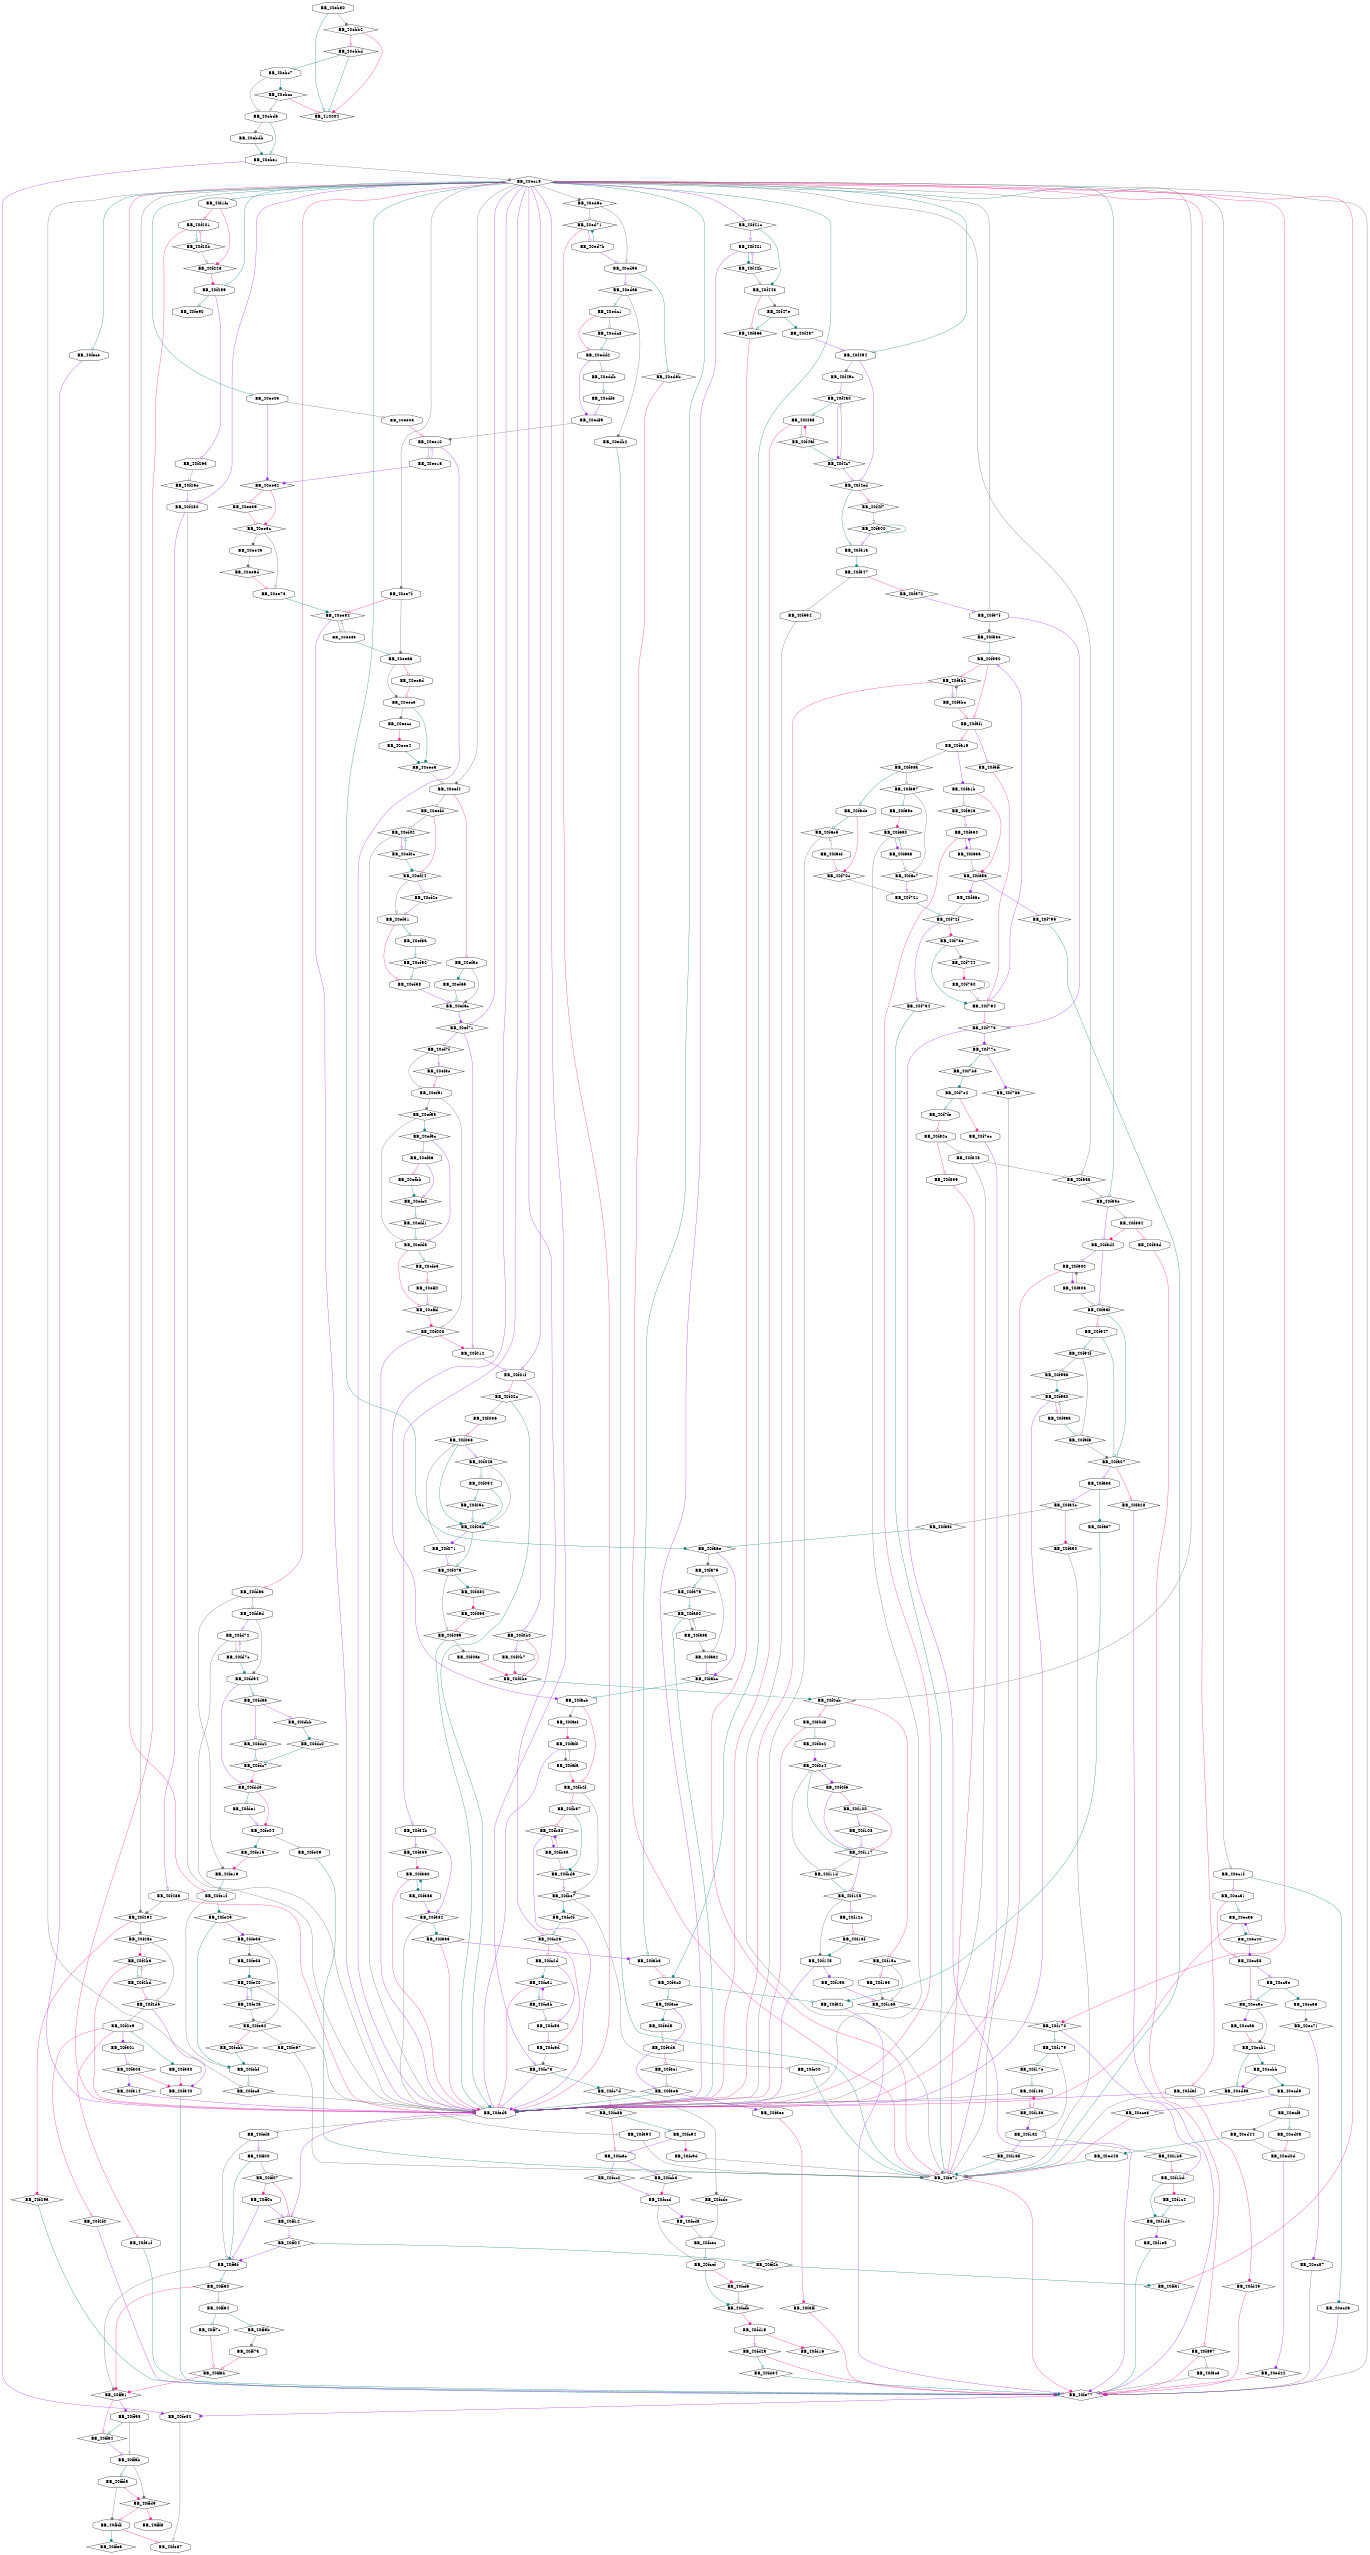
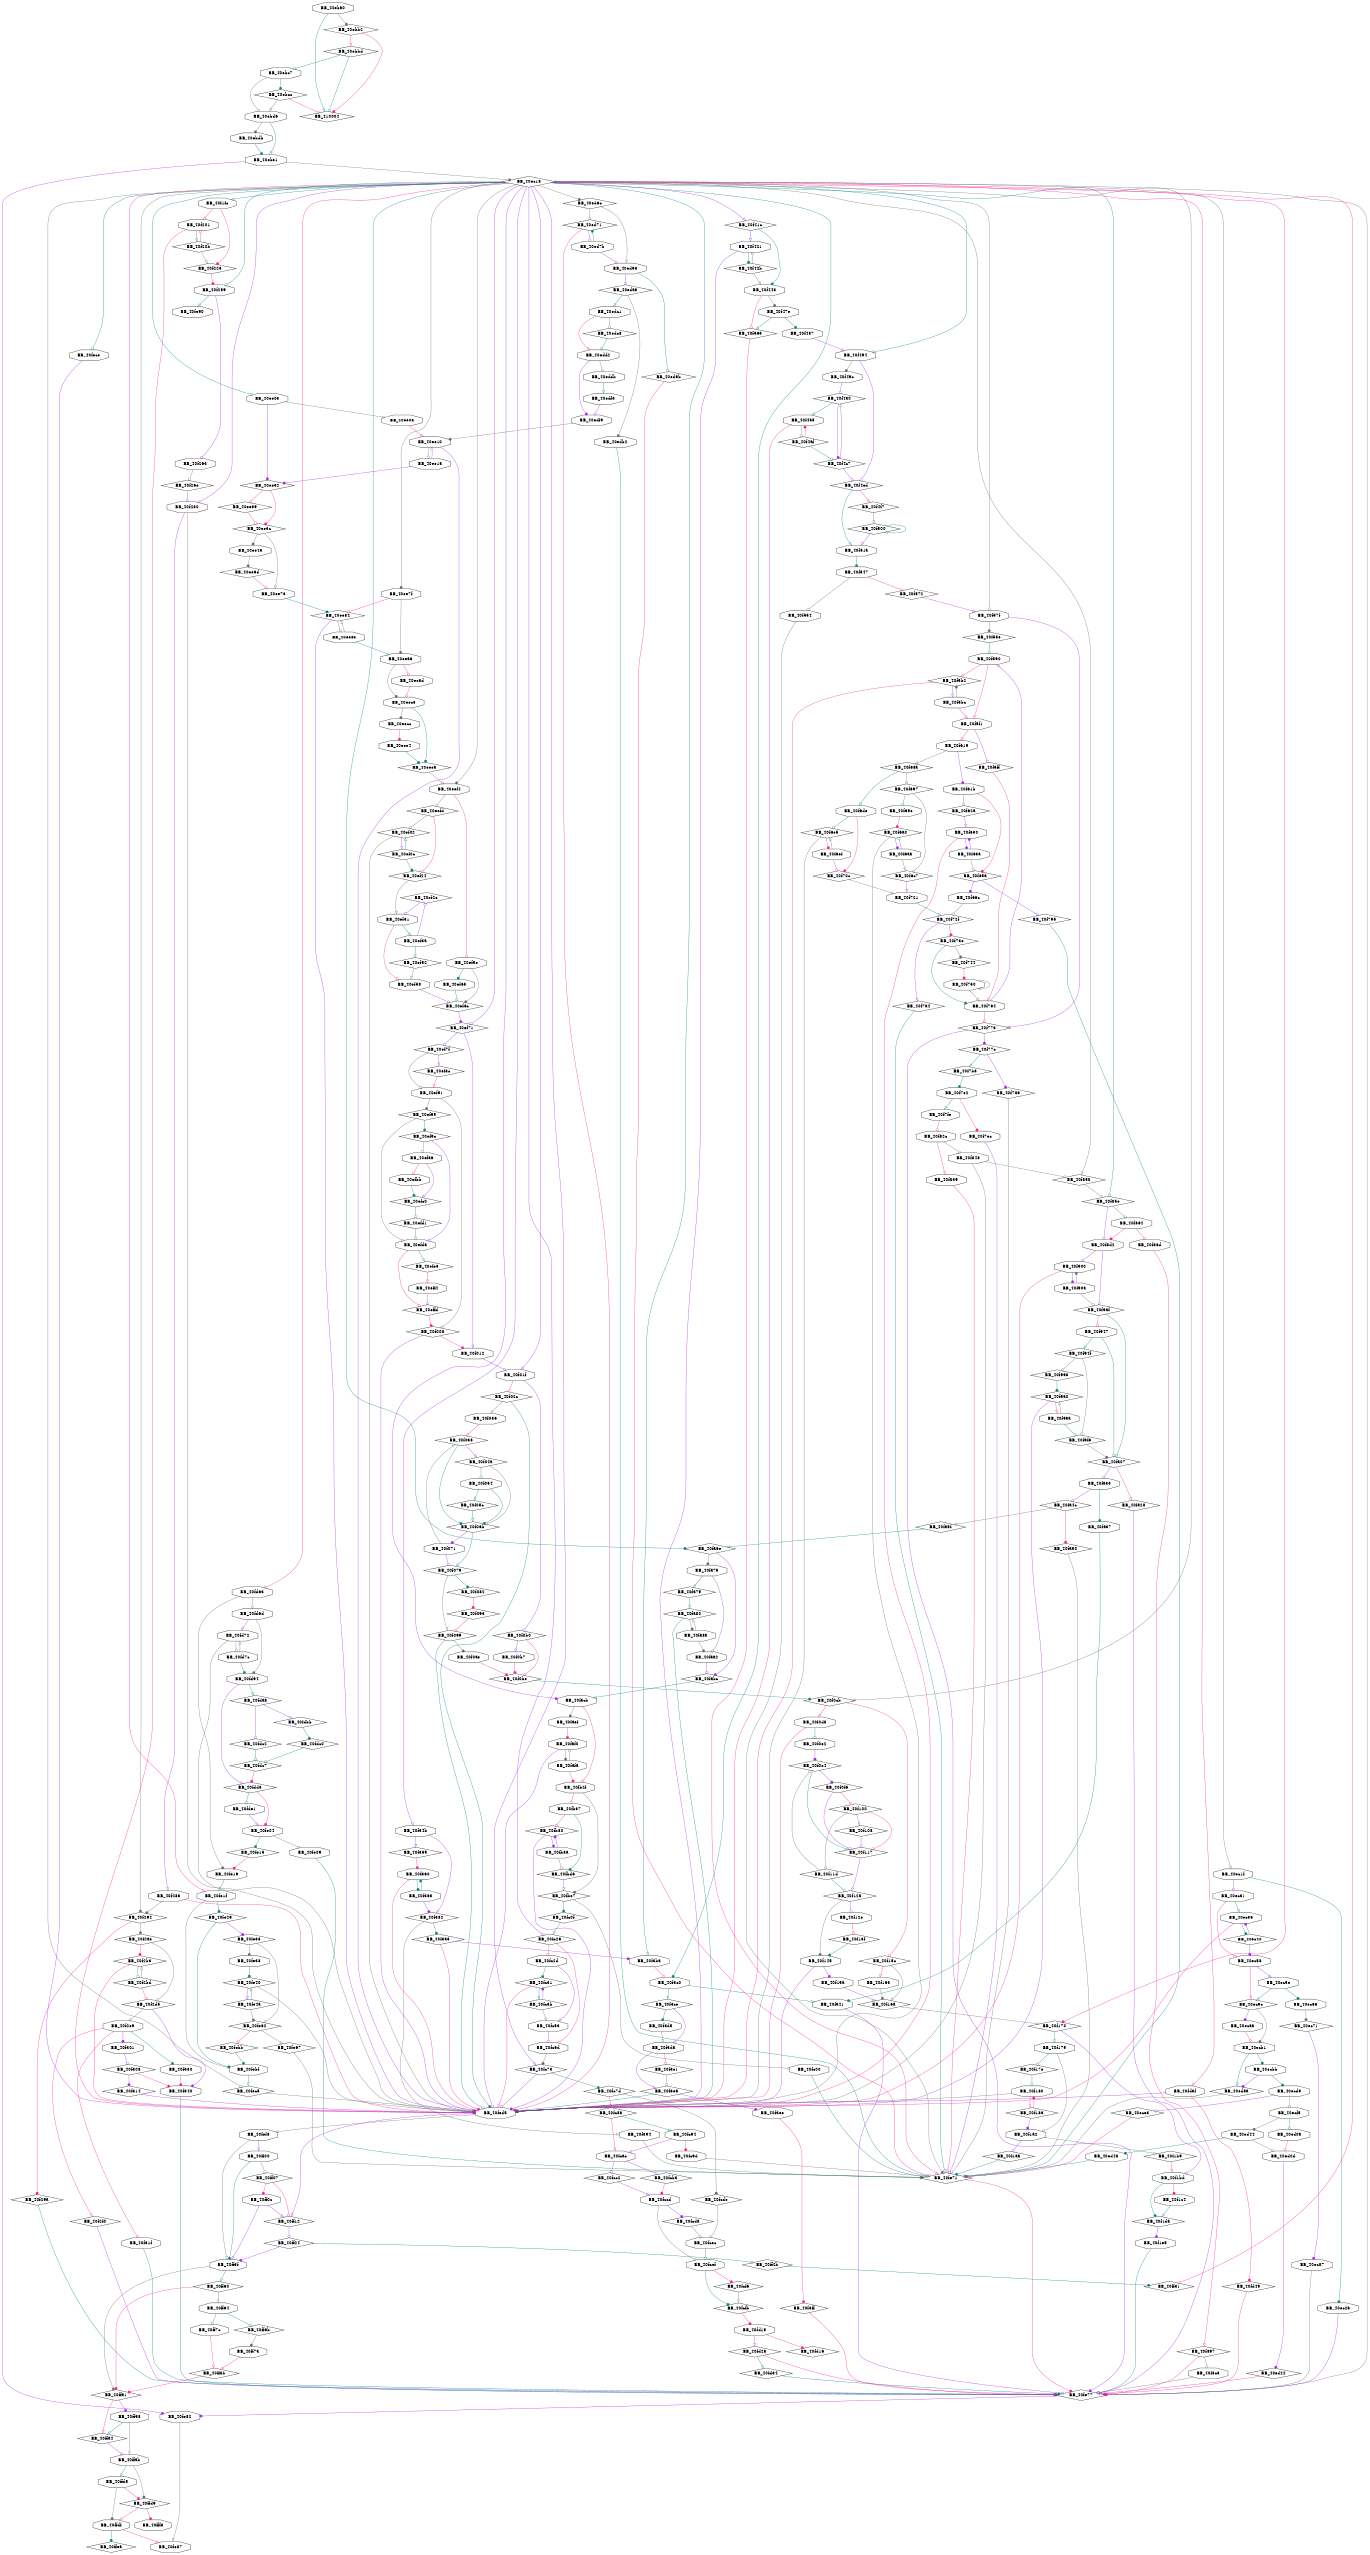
none -> (827, 842)
(420, 886) -> (421, 921)
(845, 1863) -> (828, 1836)
